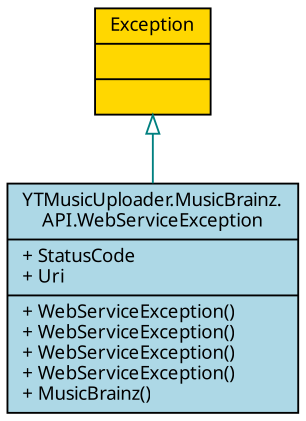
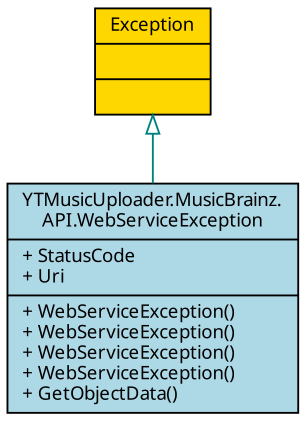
(88, 394) -> (101, 394)
